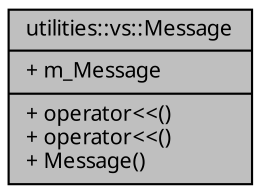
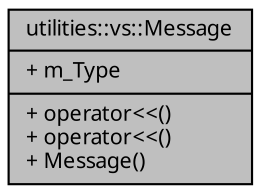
(95, 71) -> (74, 71)
